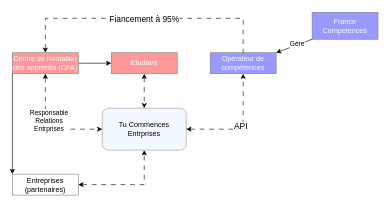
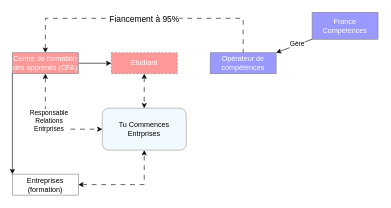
(144, 63) -> (144, 63)
(241, 129) -> none
(45, 185) -> (45, 185)
